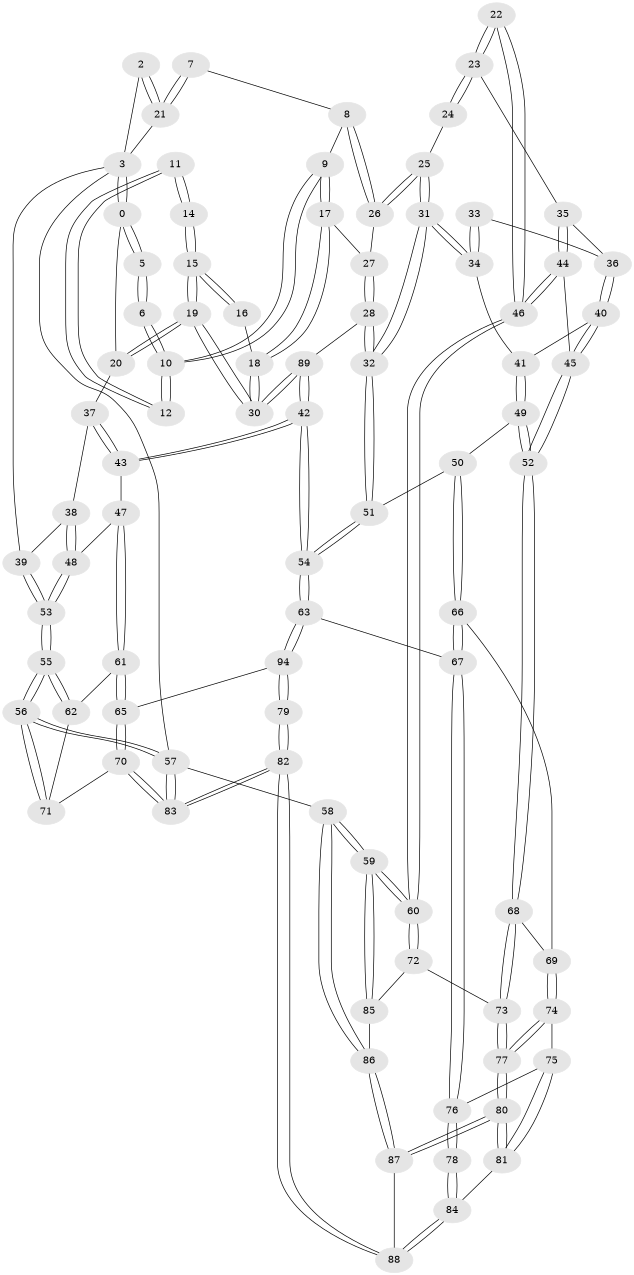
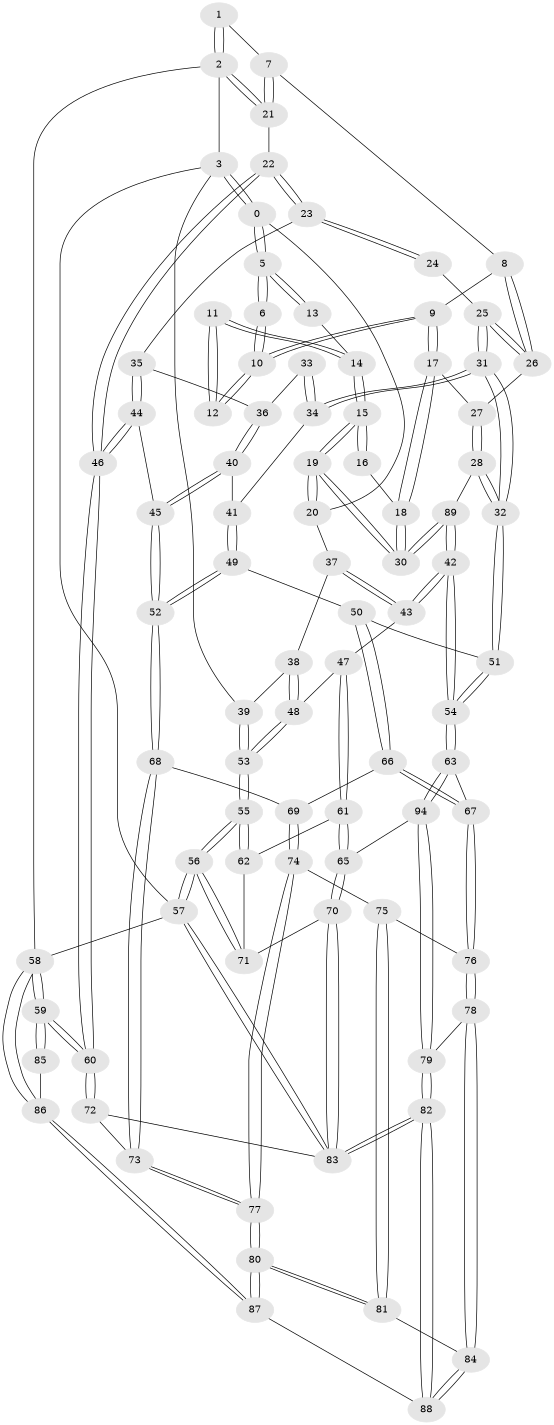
none -> (219, 15)
(141, 140) -> (269, 140)
none -> (312, 314)
none -> (34, 452)
(391, 986) -> (211, 1136)
none -> (449, 1036)
